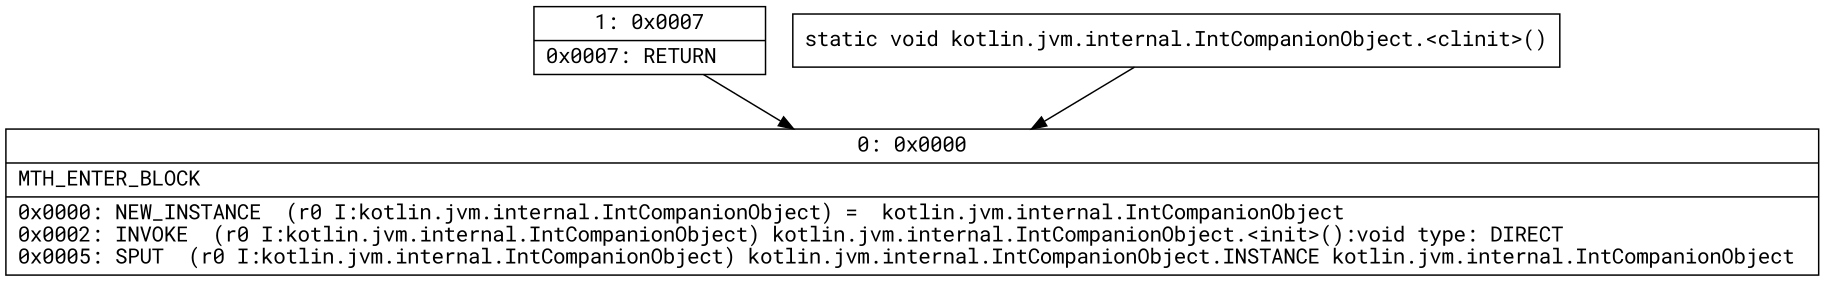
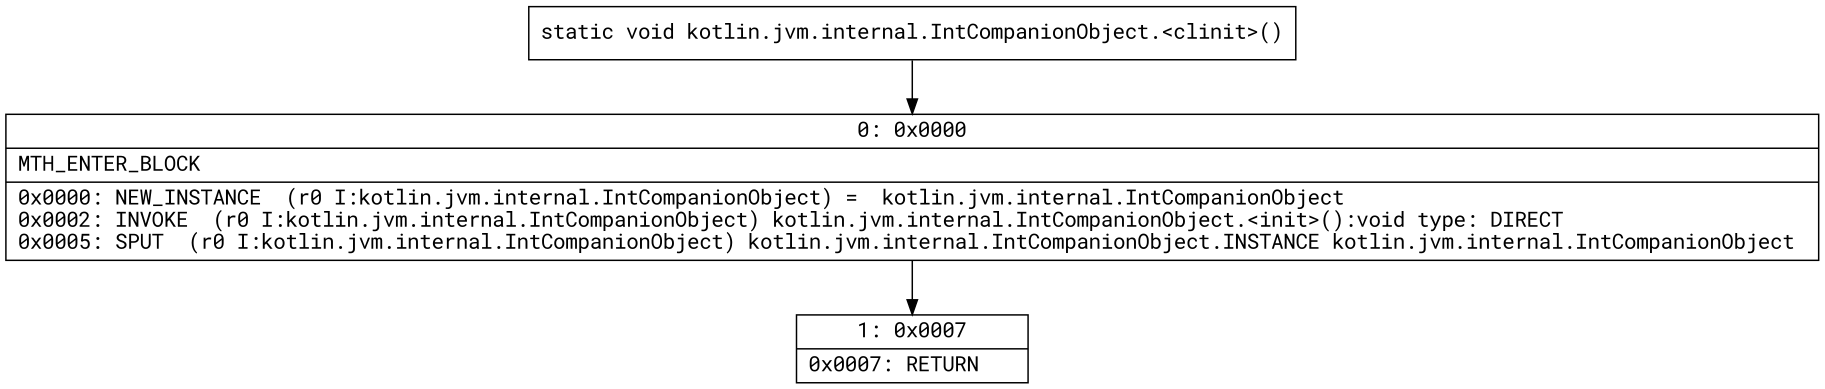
(742, 98) -> (912, 280)
